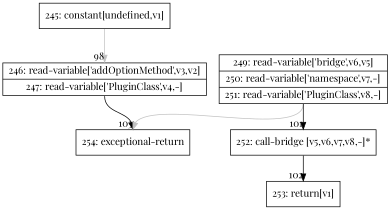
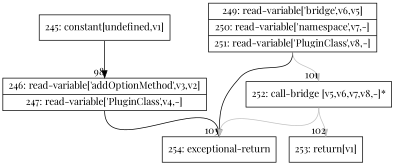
(105, 42) -> (105, 56)
(303, 113) -> (302, 65)
(222, 117) -> (243, 76)
none -> (272, 123)
(303, 165) -> (321, 119)
